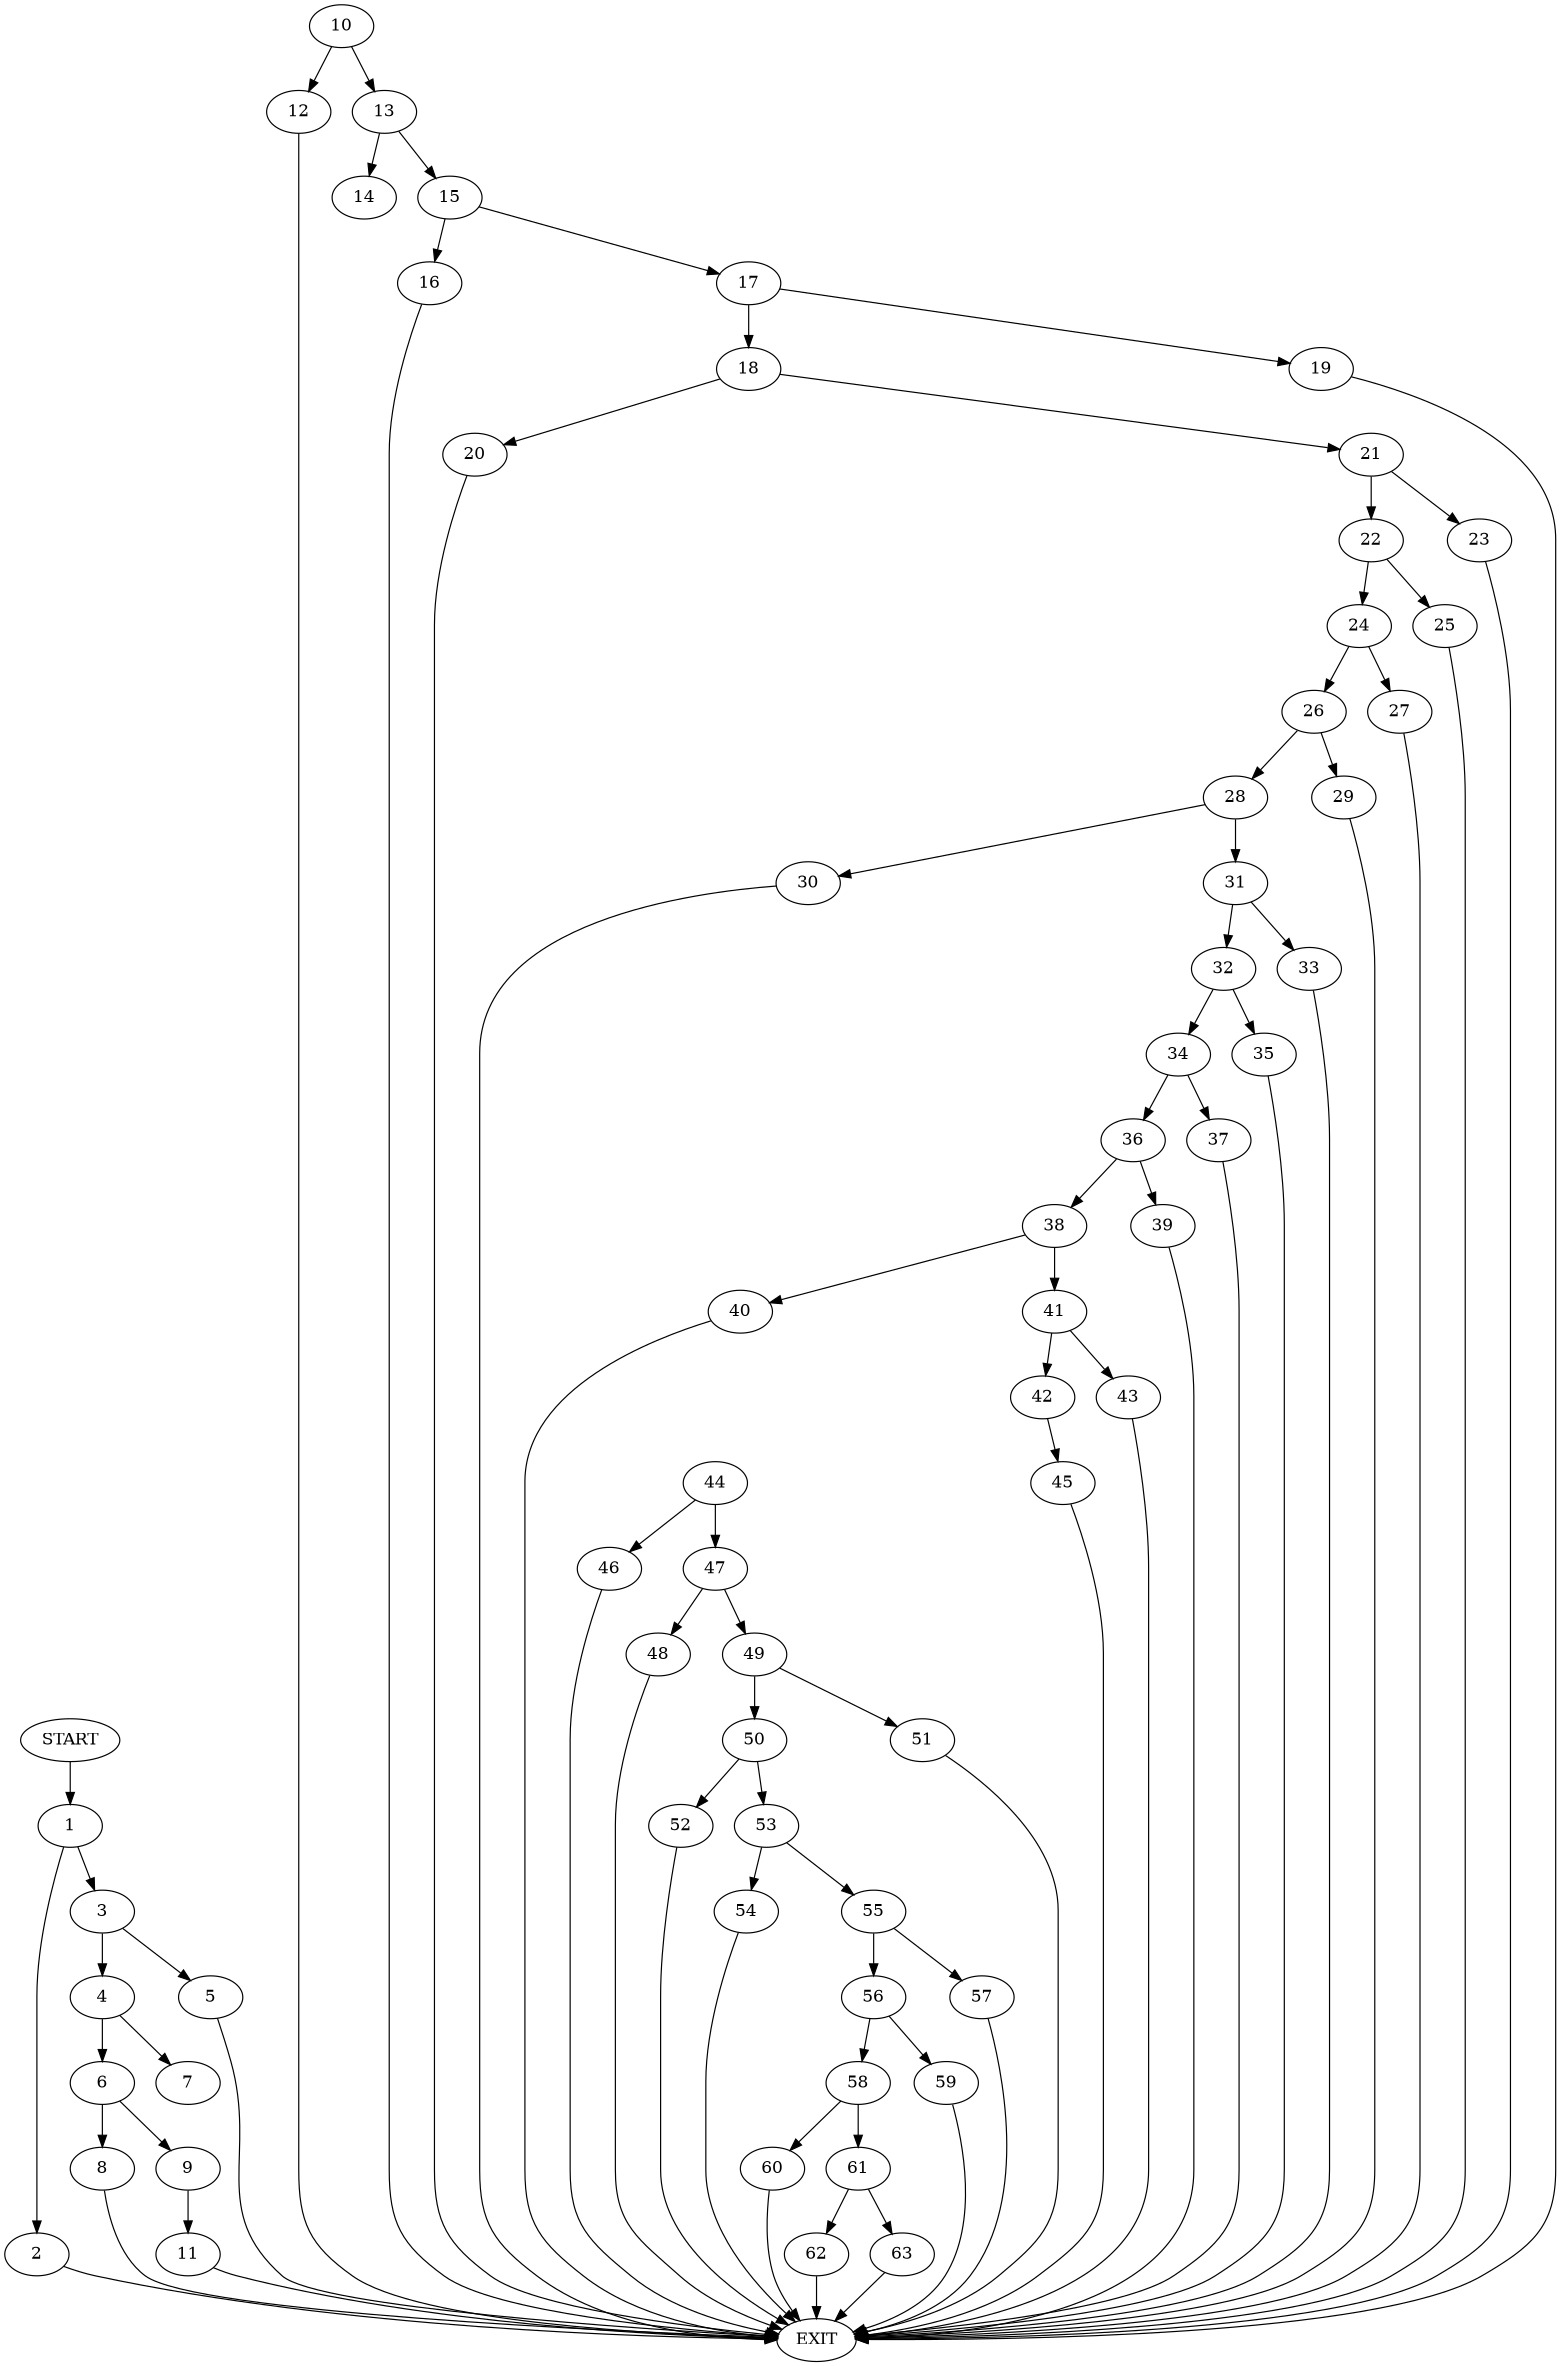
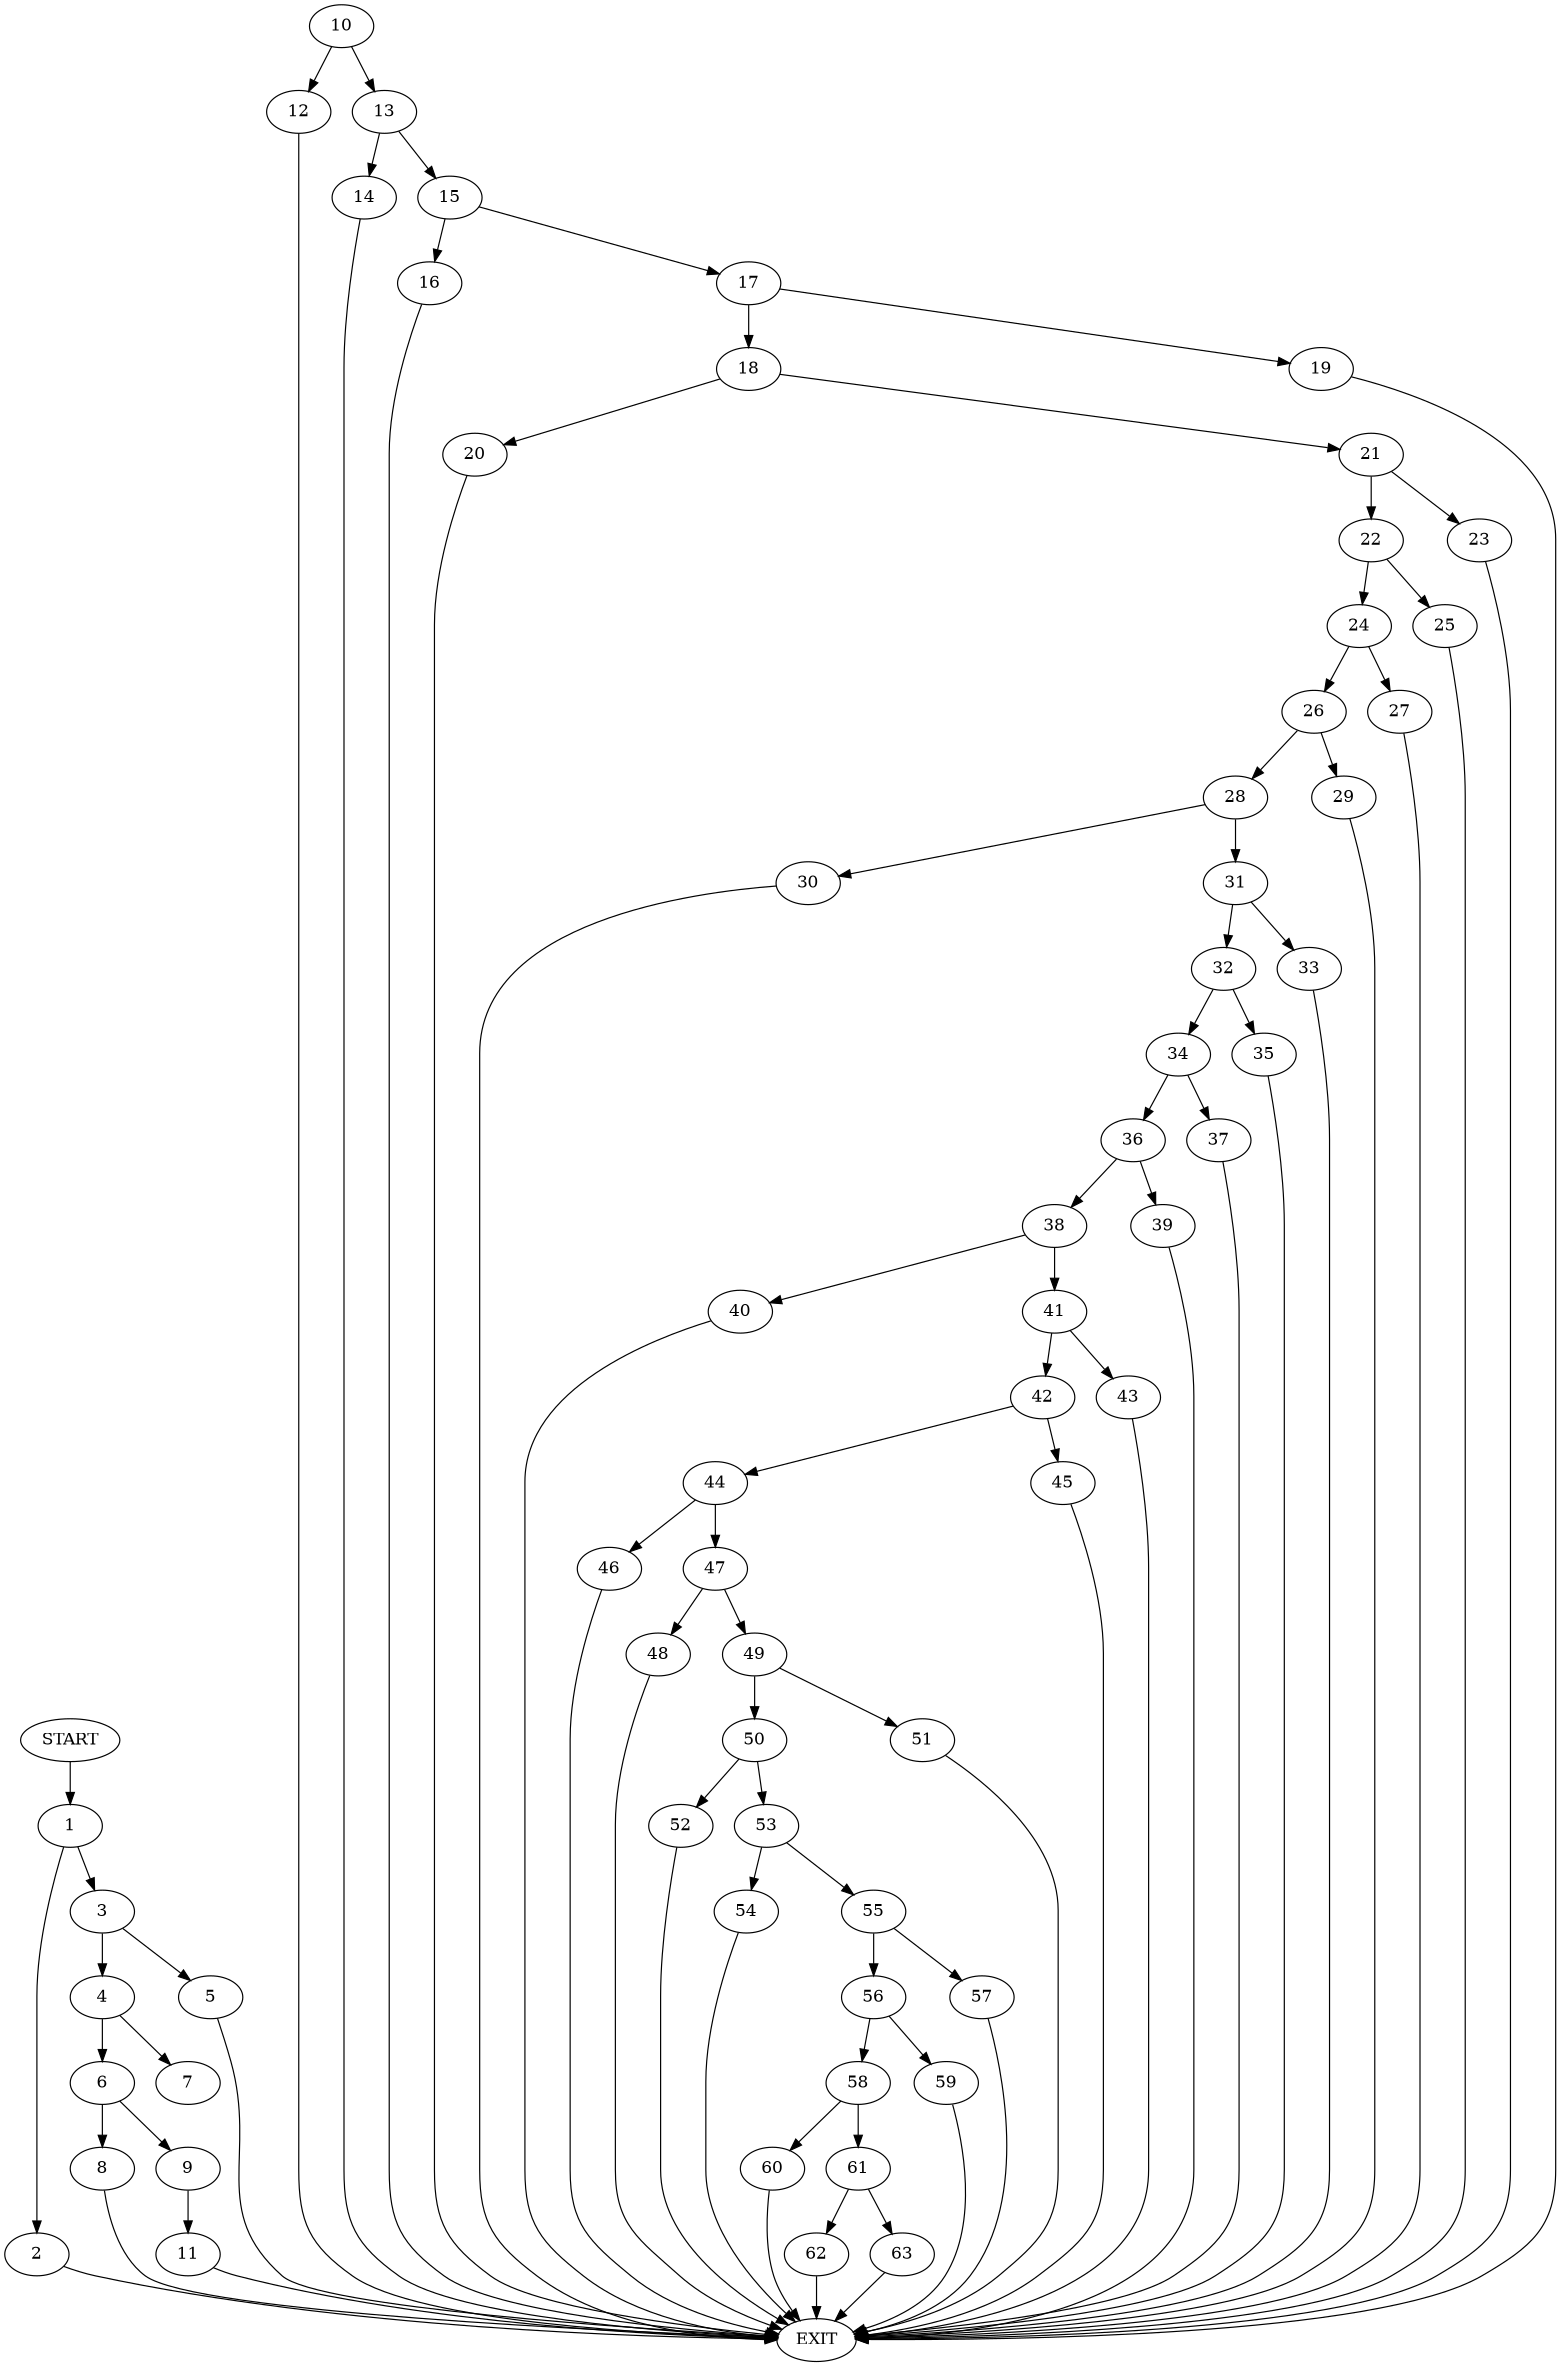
none -> (885, 1439)
none -> (344, 1444)
